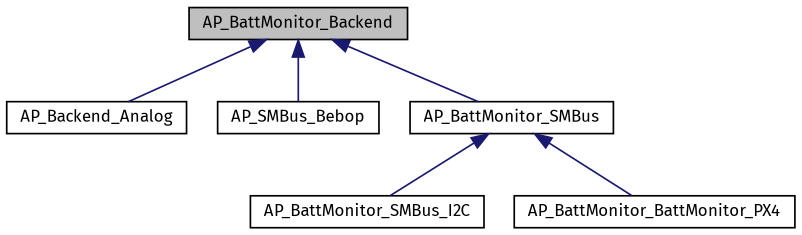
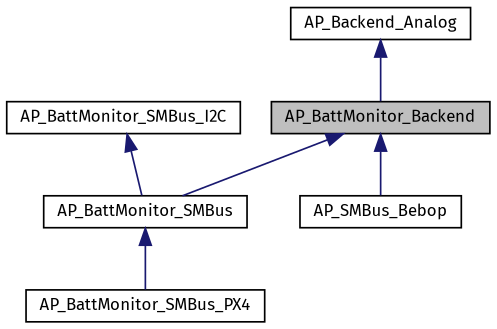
(190, 74) -> (381, 79)
(432, 169) -> (136, 173)
(655, 212) -> (145, 306)
